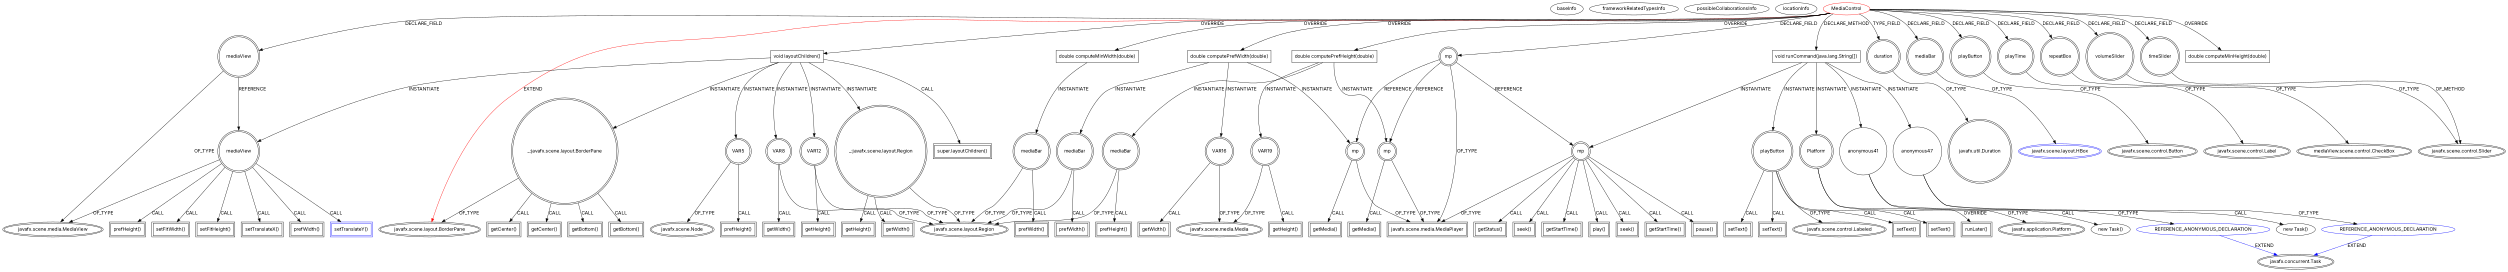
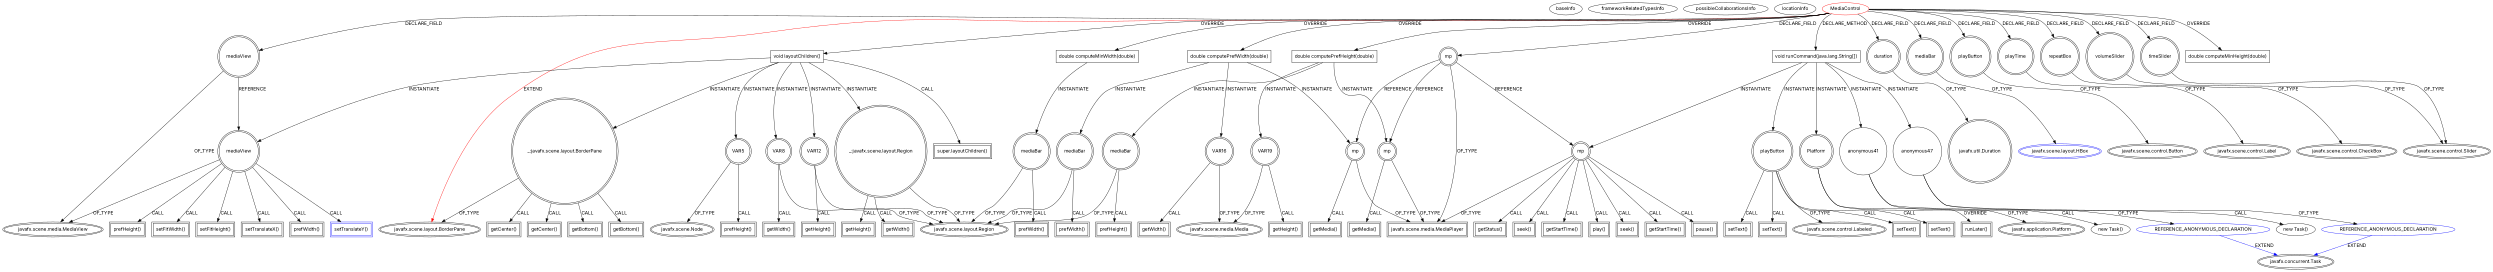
(1887, 24) -> (1890, 24)
(2450, 89) -> (2434, 89)
(2354, 151) -> (2347, 151)
